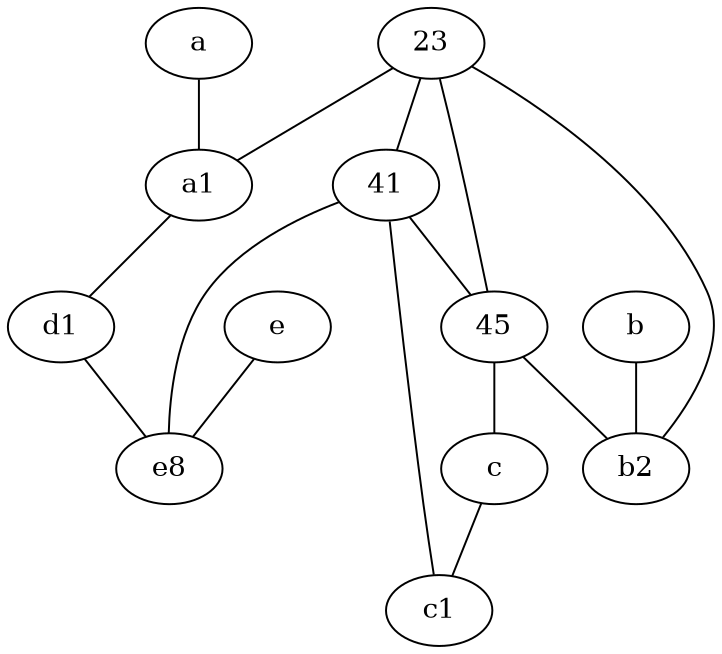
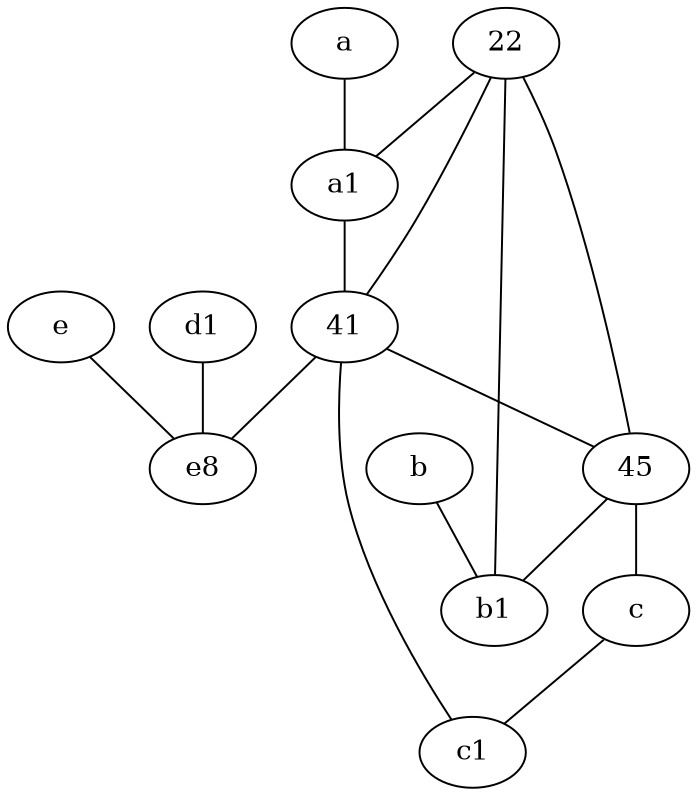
(431, 43) -> (506, 43)
(130, 256) -> (345, 256)
(636, 469) -> (494, 611)
